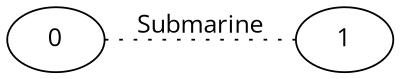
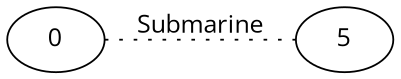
(345, 40) -> (345, 40)
